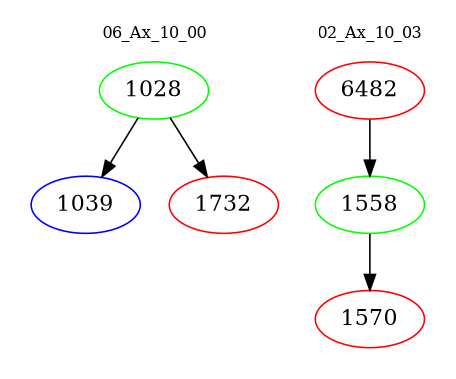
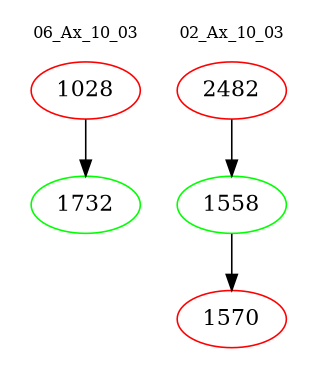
(155, 34) -> (86, 34)
(154, 90) -> (86, 90)
(370, 90) -> (232, 90)
(86, 205) -> none
(224, 205) -> (86, 205)
